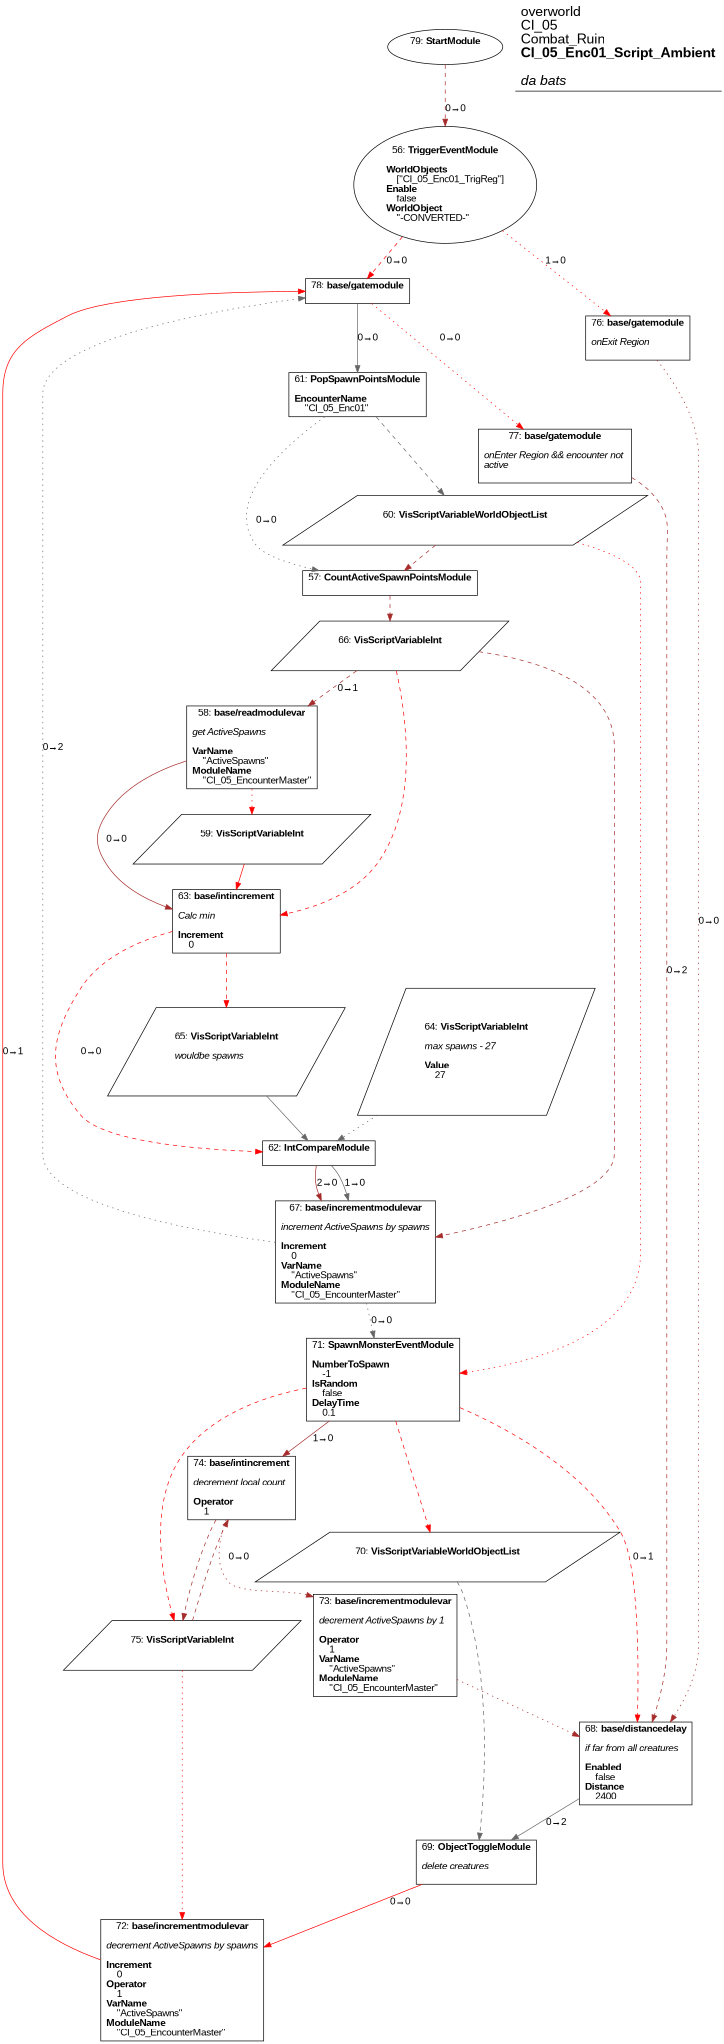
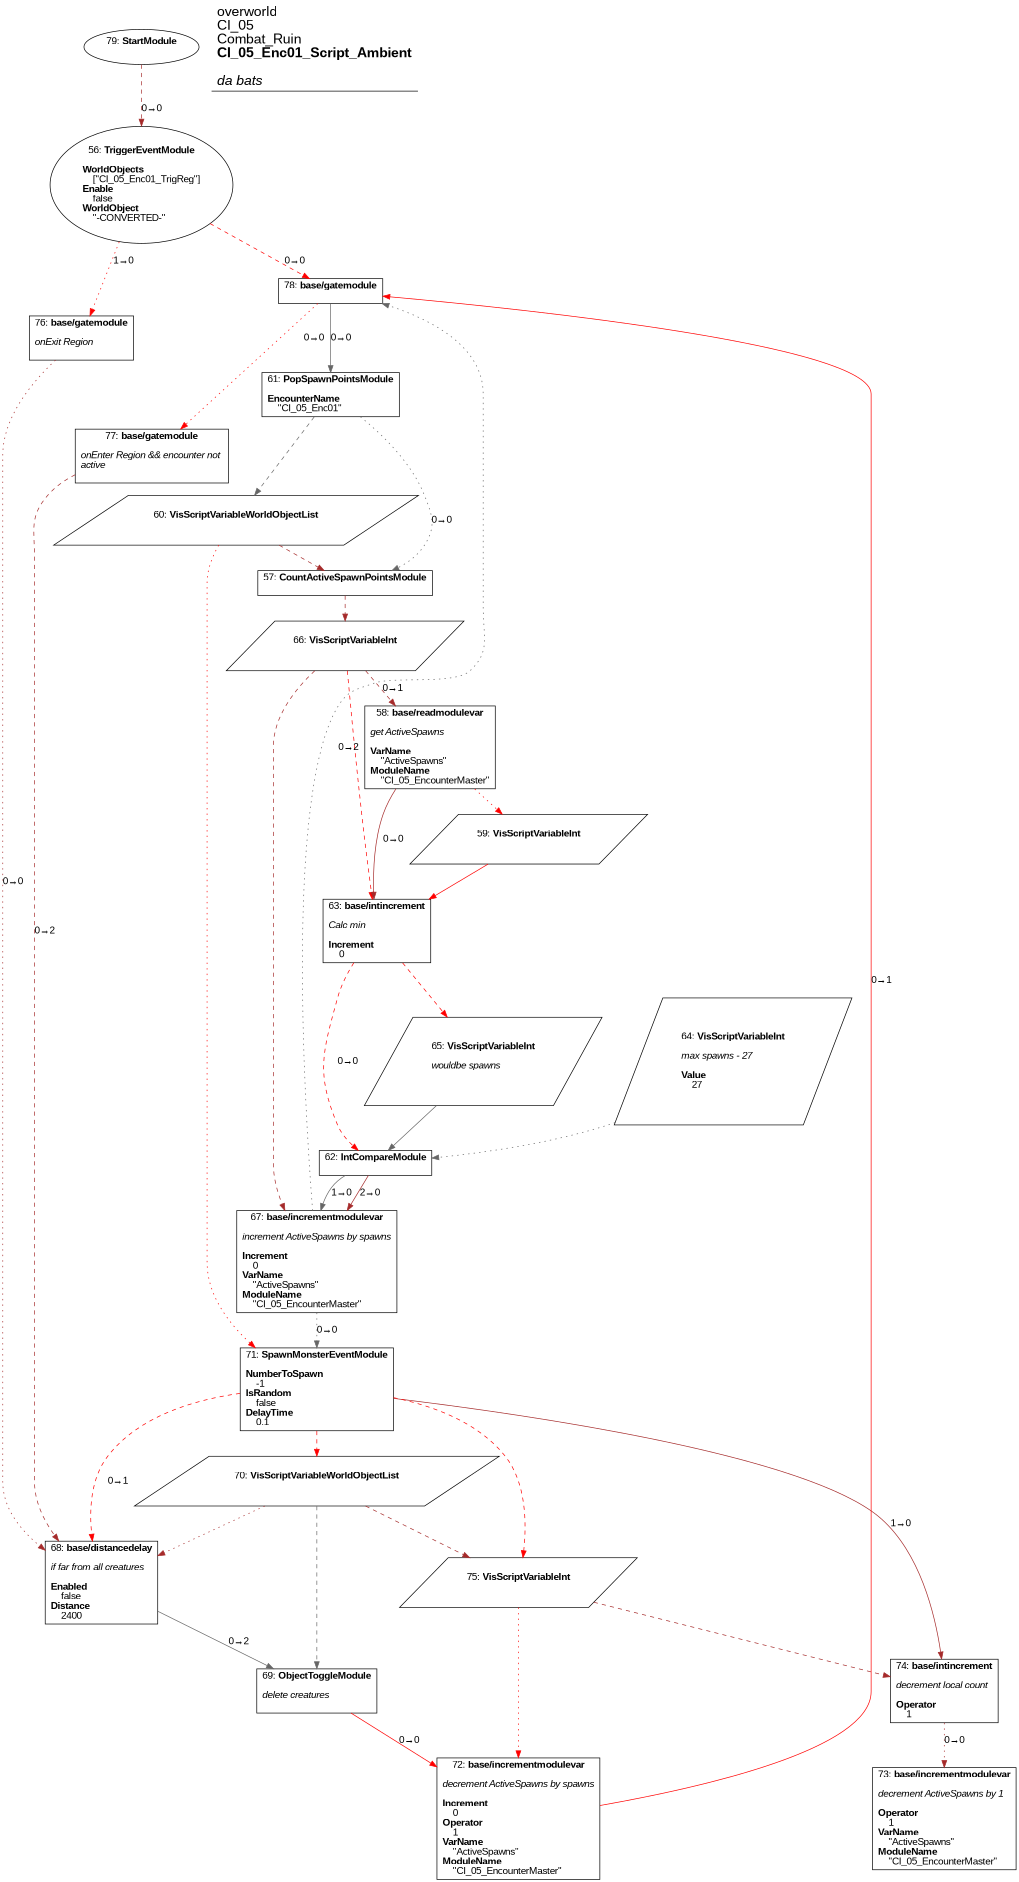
(197, 1566) -> (415, 1530)
(515, 1707) -> (214, 1529)
